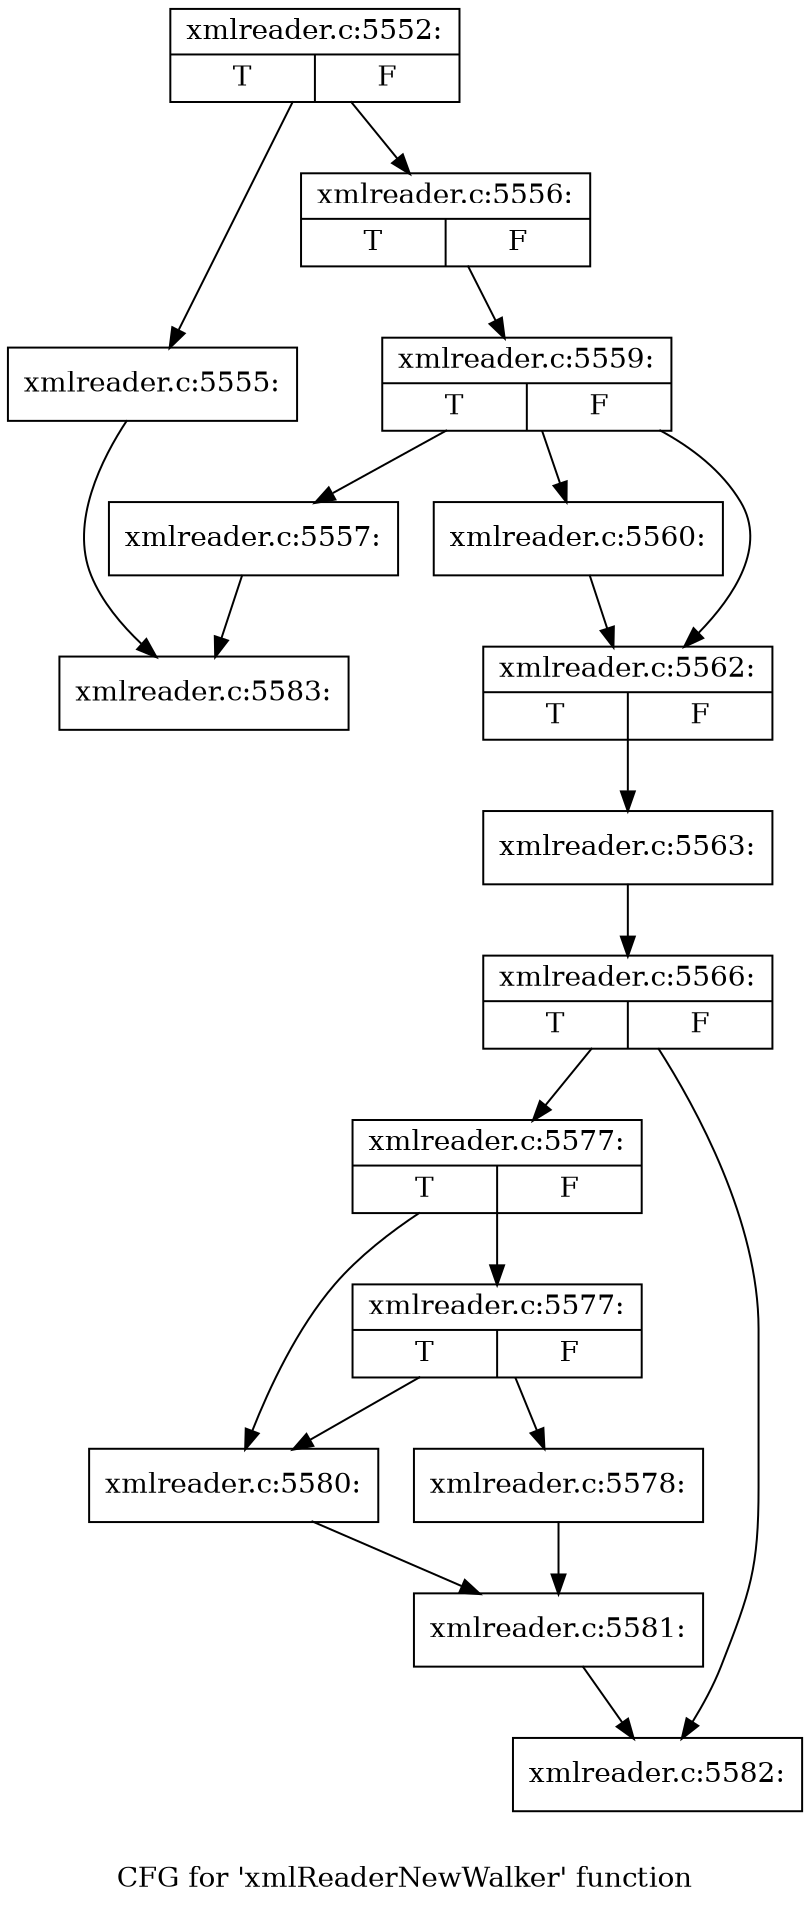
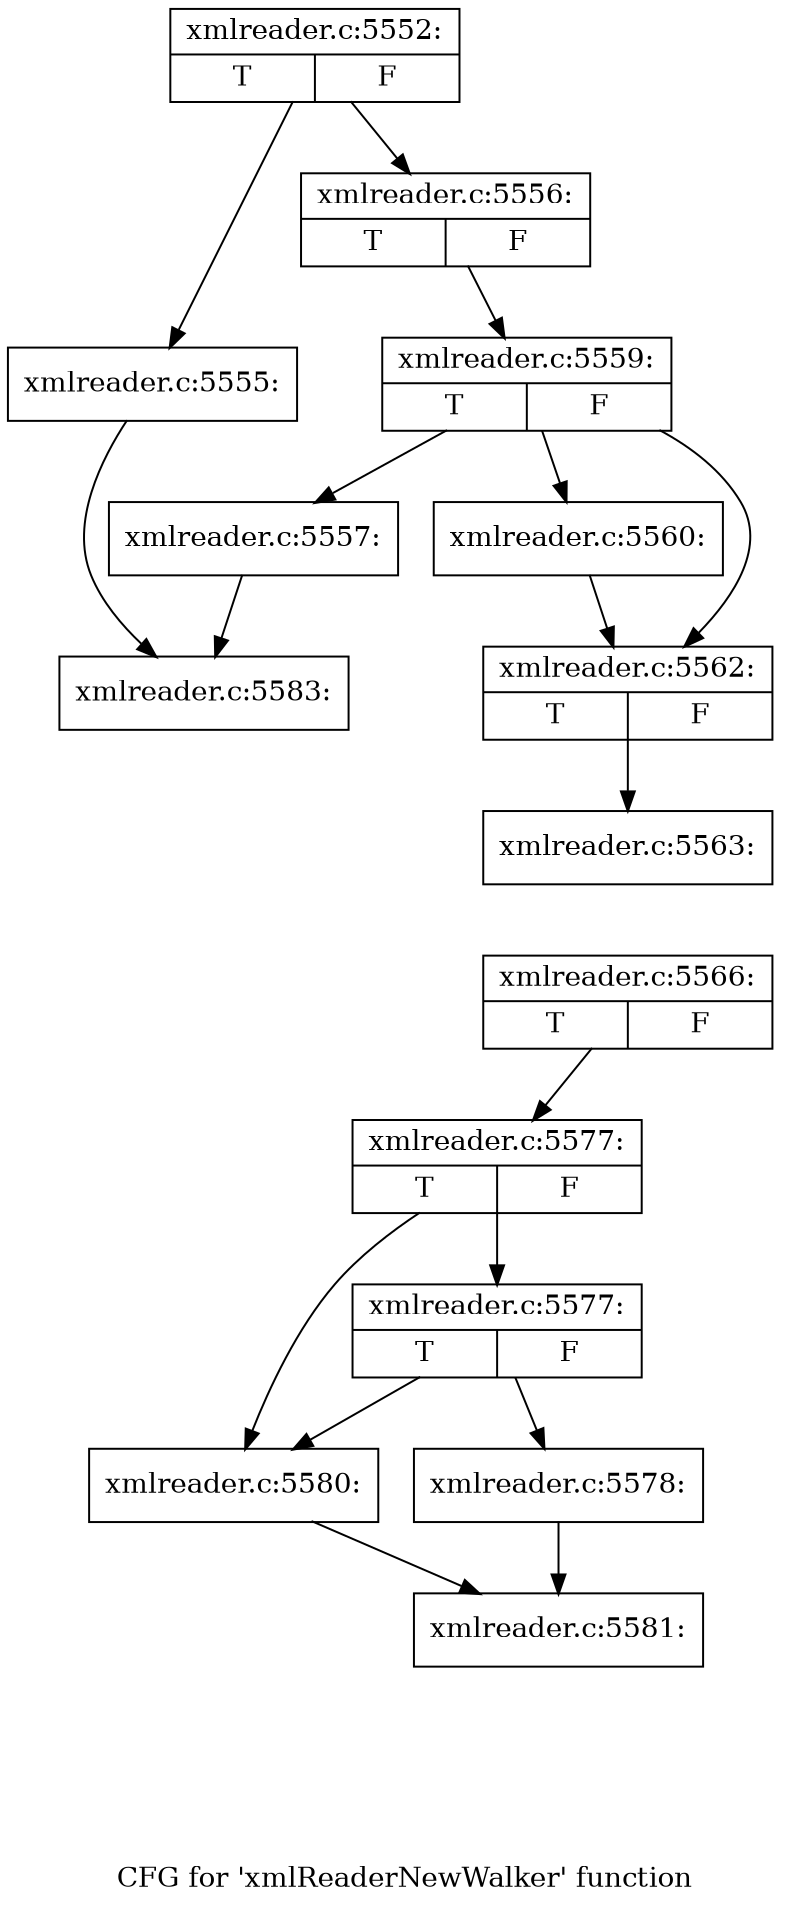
(628, 910) -> none
(658, 1775) -> none
